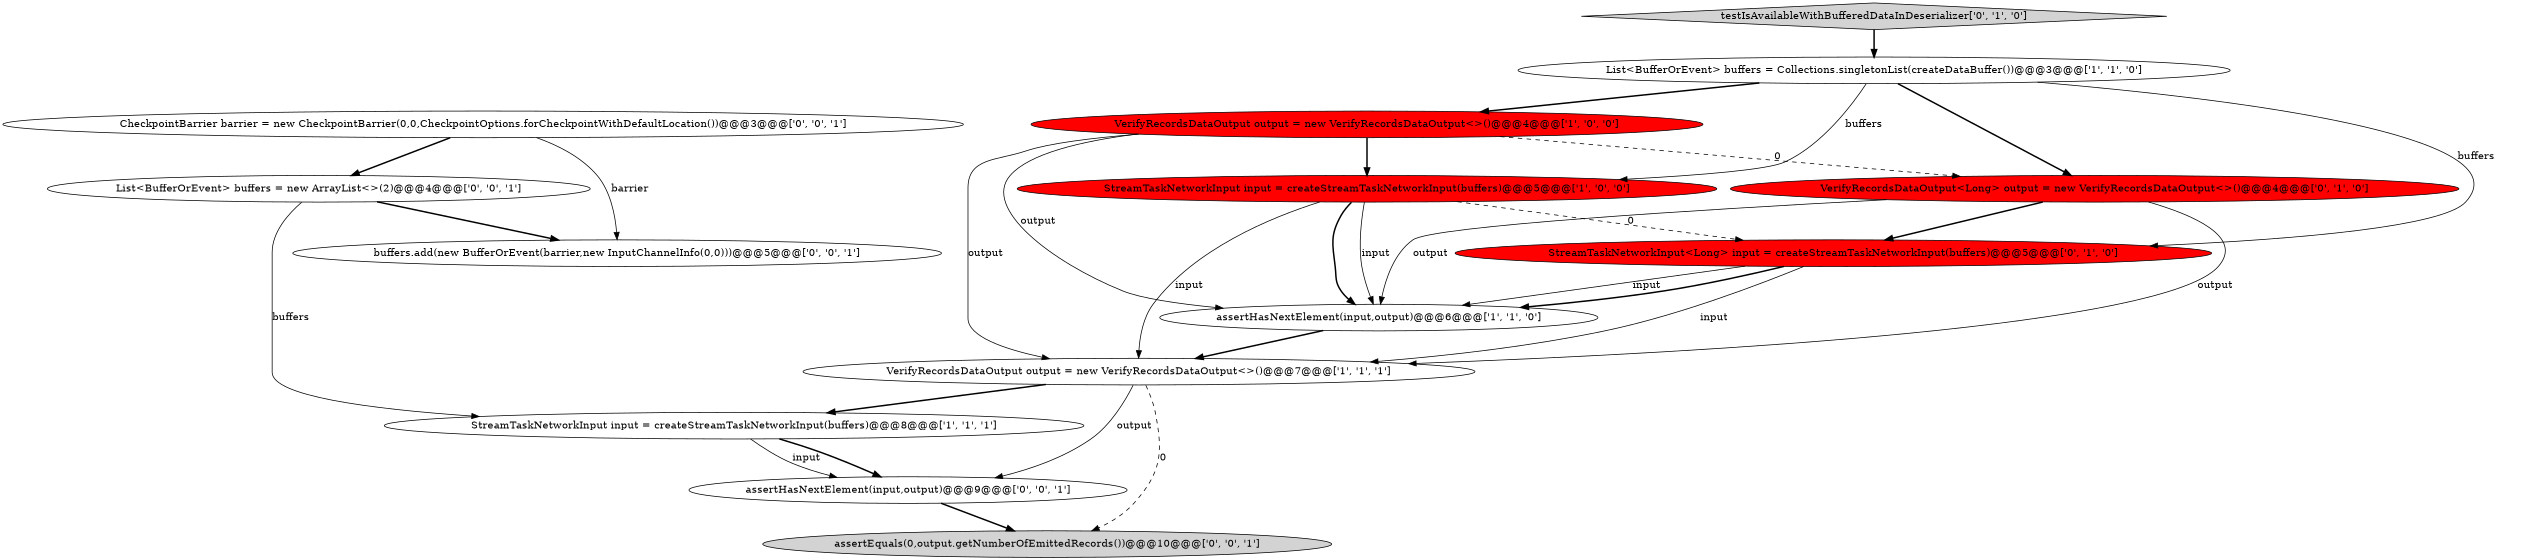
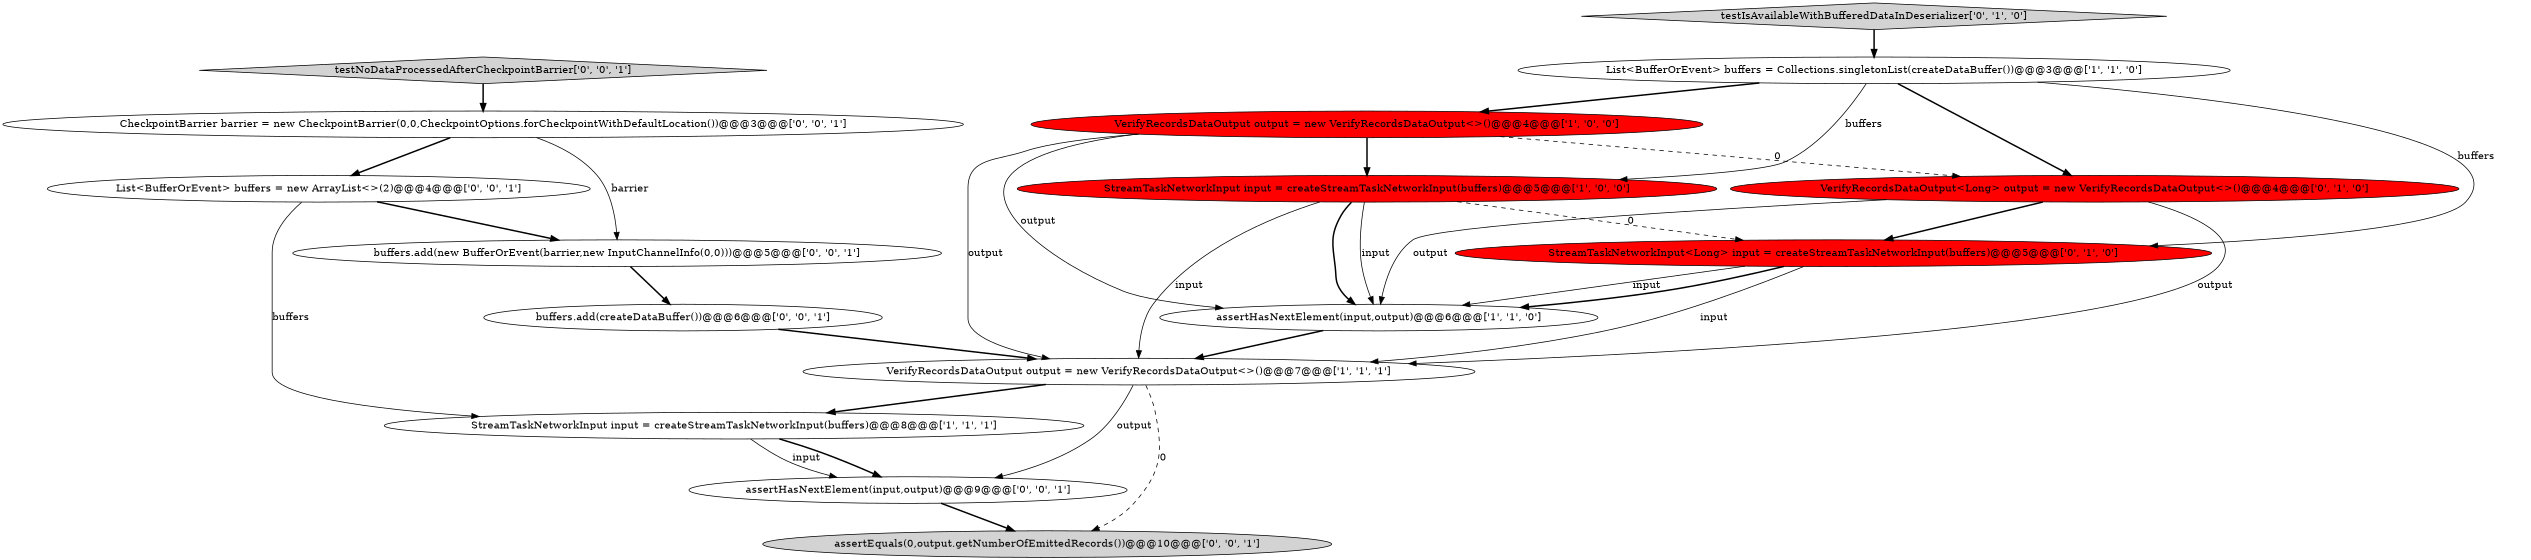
none -> (483, 70)
none -> (683, 318)
